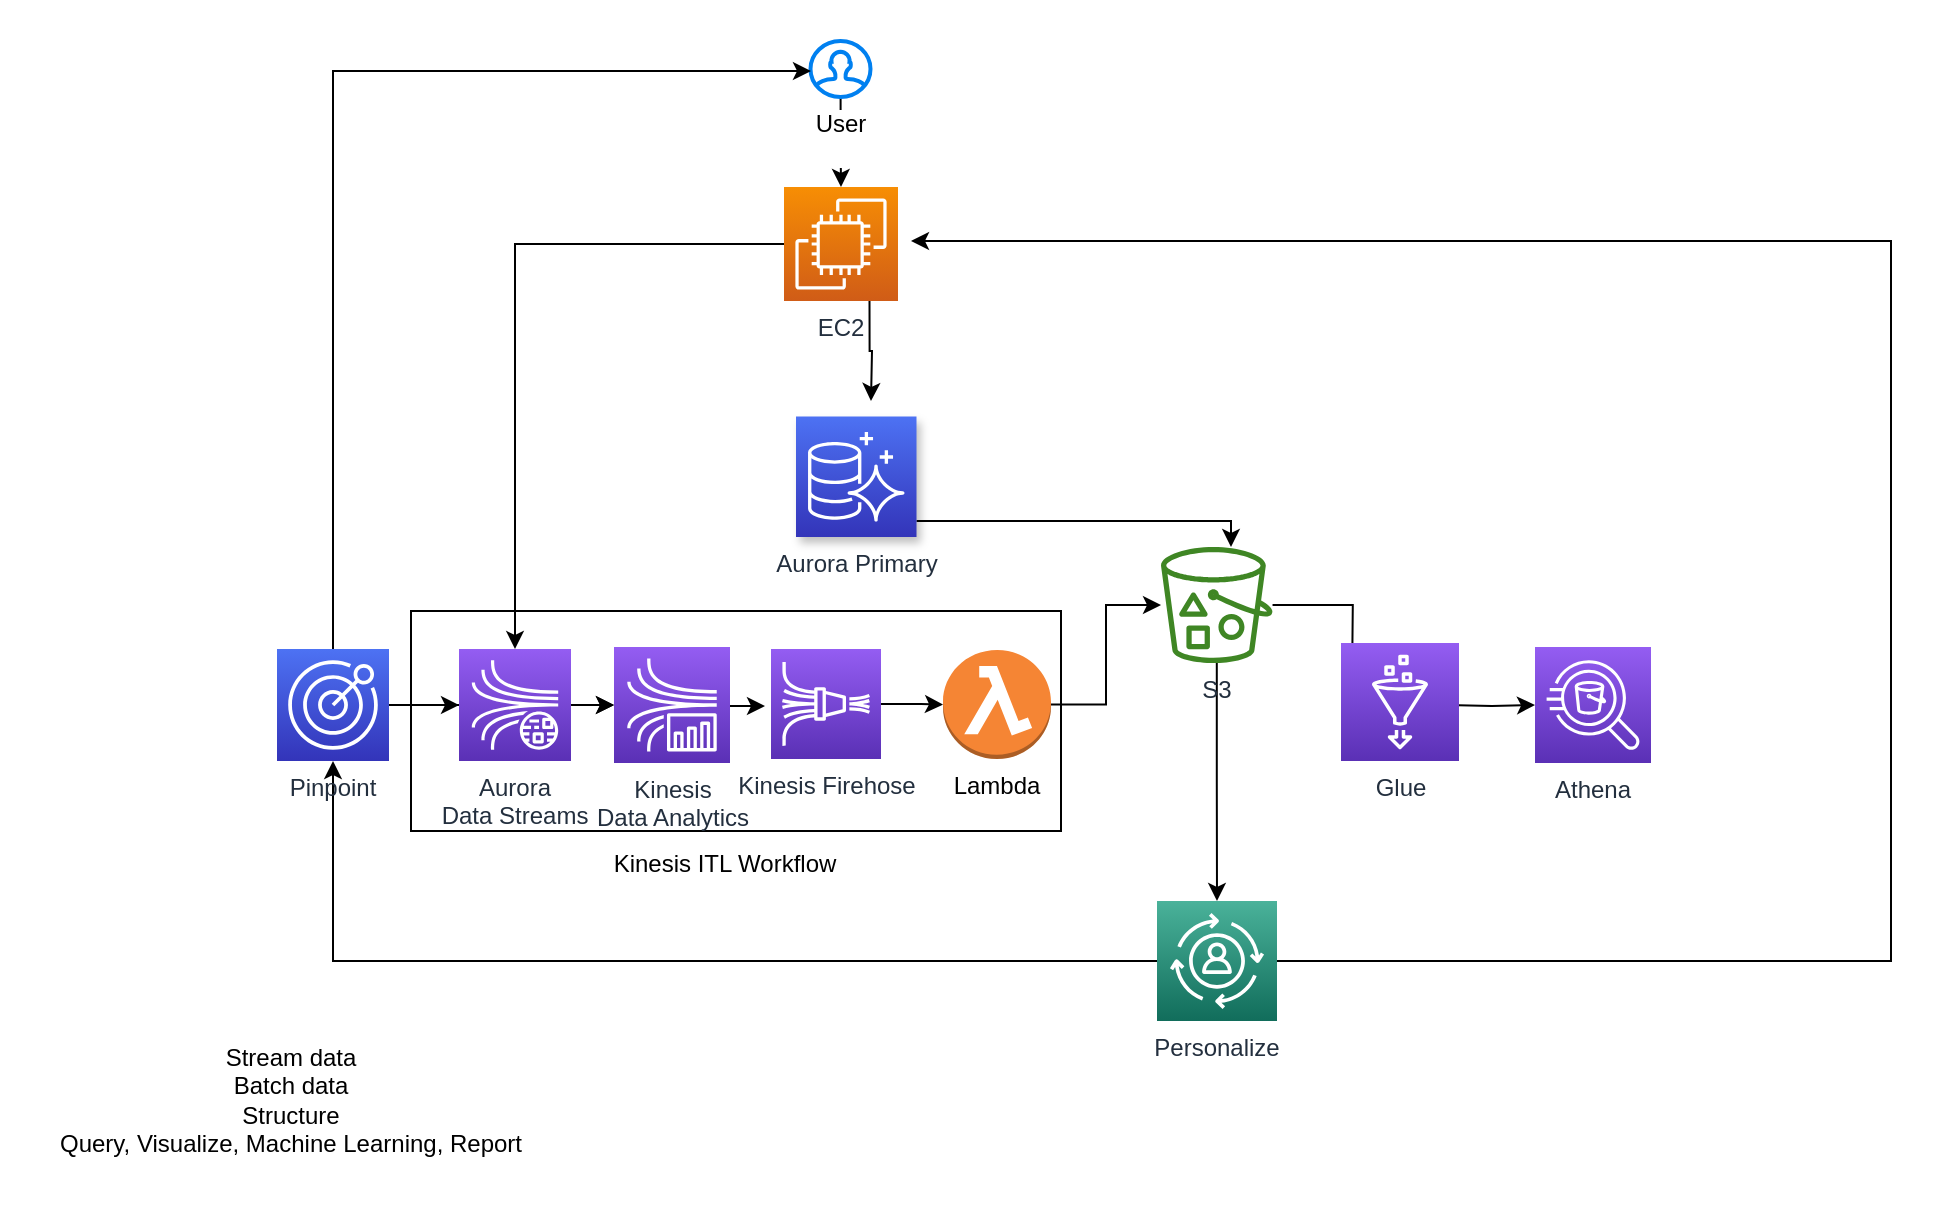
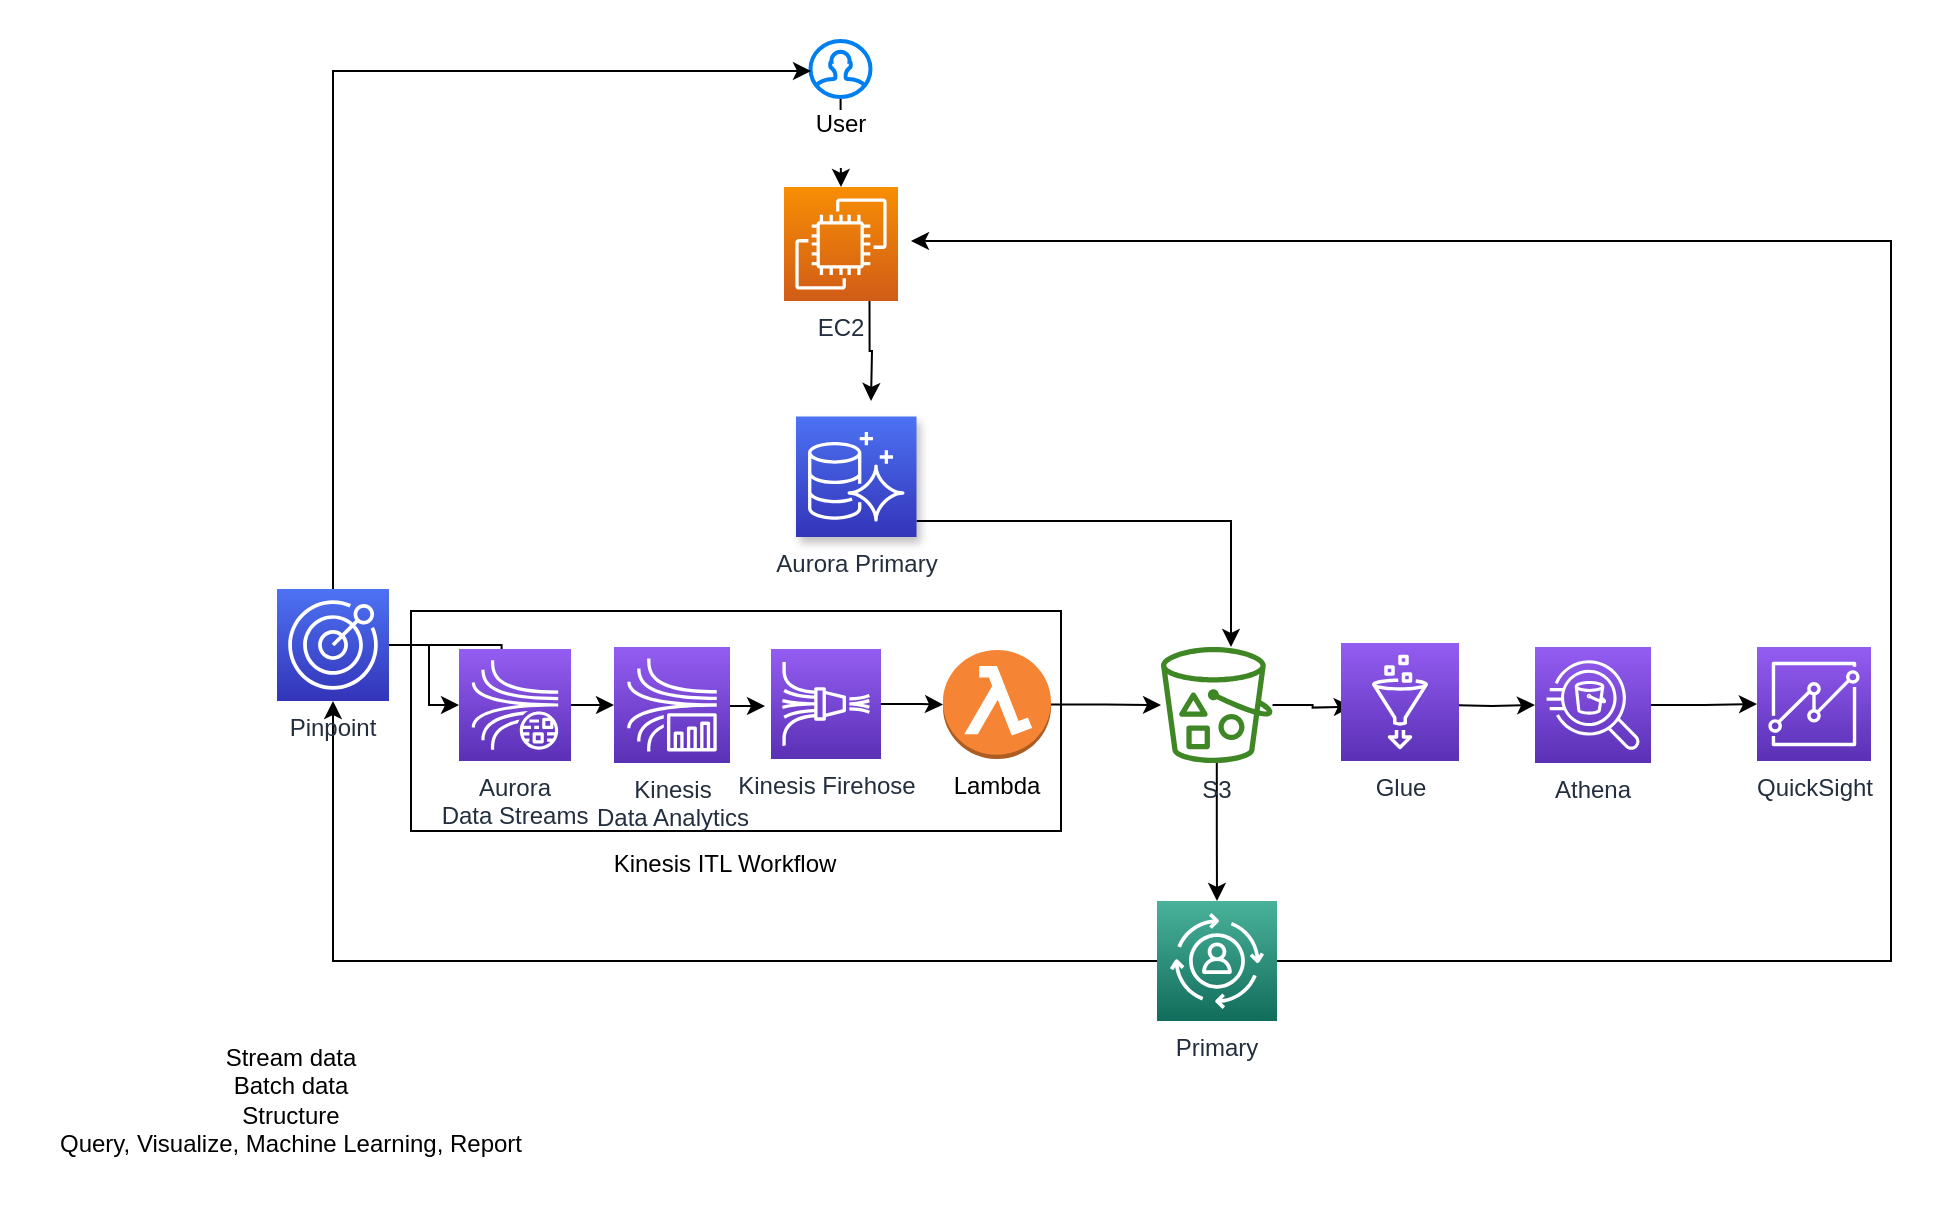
(515, 305) -> none
(1217, 605) -> (1217, 705)
none -> (1814, 704)
(333, 705) -> (333, 645)
(611, 705) -> none
none -> (1697, 705)
(1218, 1049) -> (1218, 1049)
